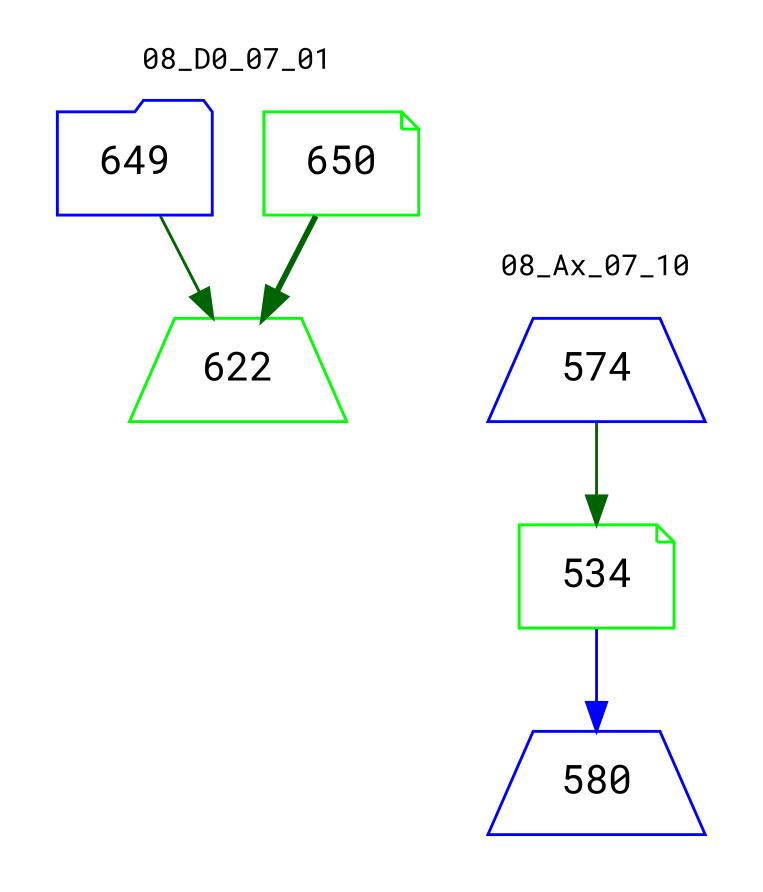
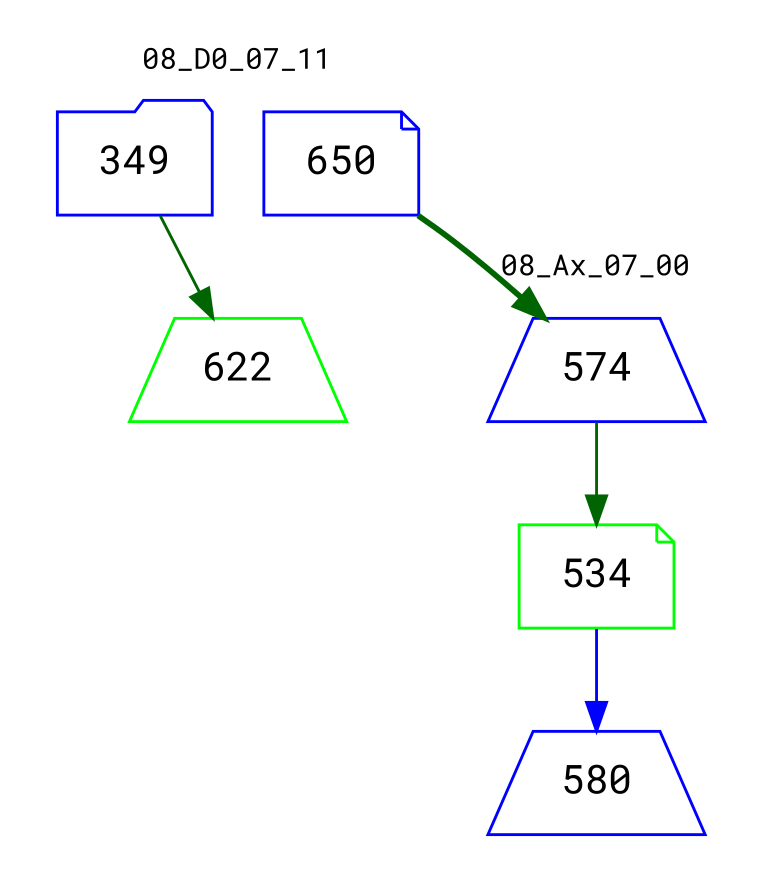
(238, 62) -> (238, 62)
(135, 163) -> (135, 163)
(341, 163) -> (341, 163)
(296, 254) -> (484, 265)
(597, 268) -> (597, 268)
